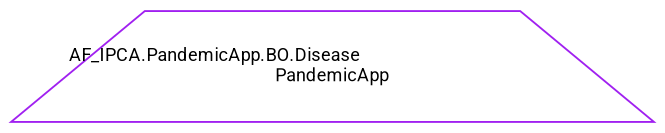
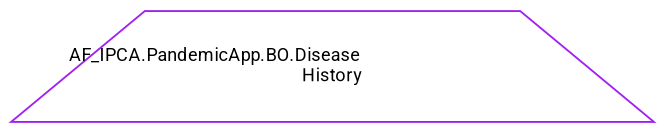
(332, 66) -> (332, 66)
